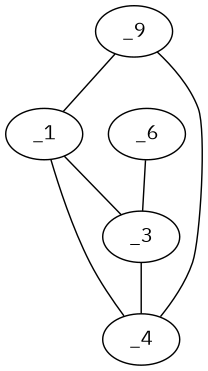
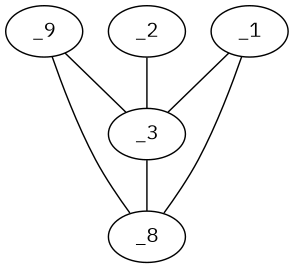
(89, 83) -> (95, 83)
(147, 134) -> (147, 31)
(141, 339) -> (147, 237)
